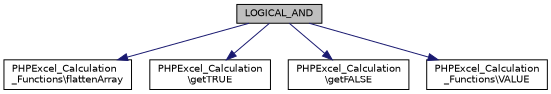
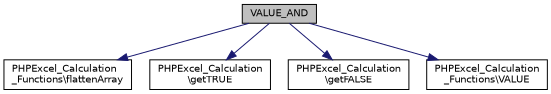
(279, 14) -> (279, 14)
